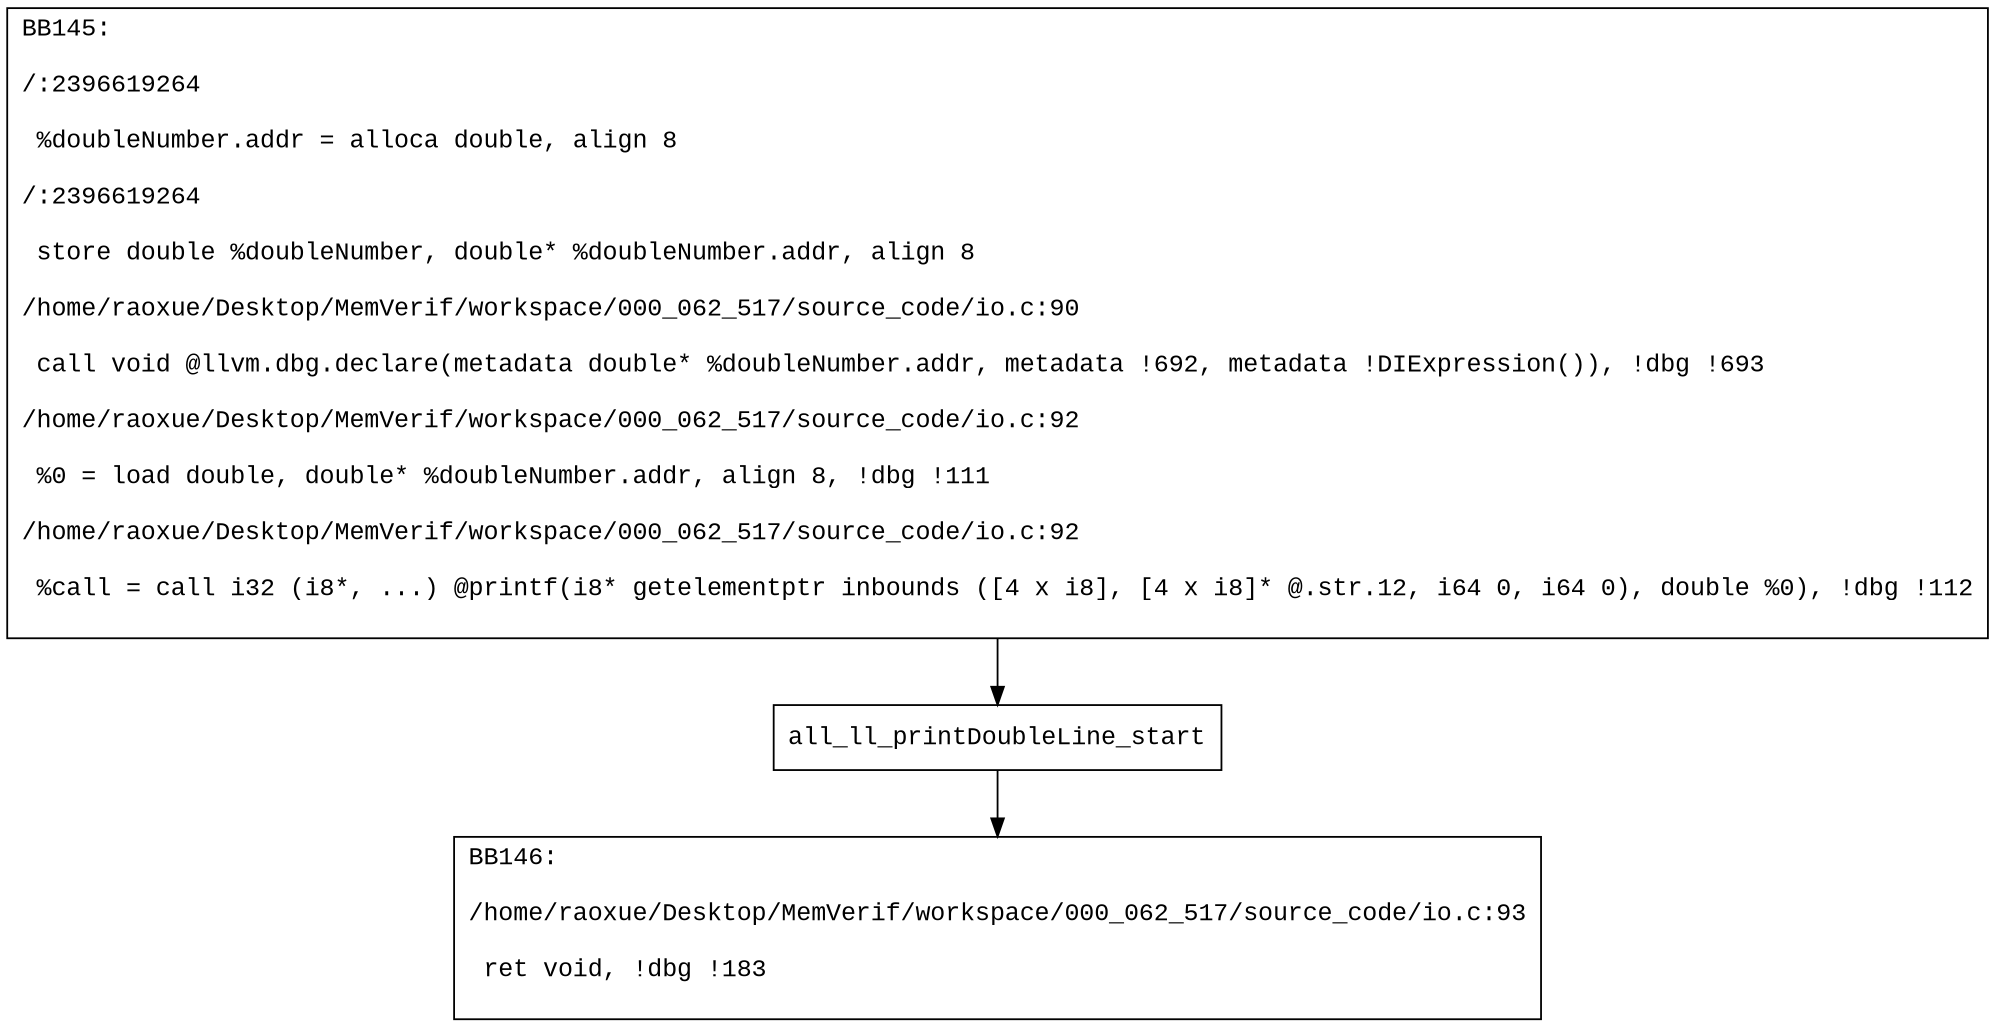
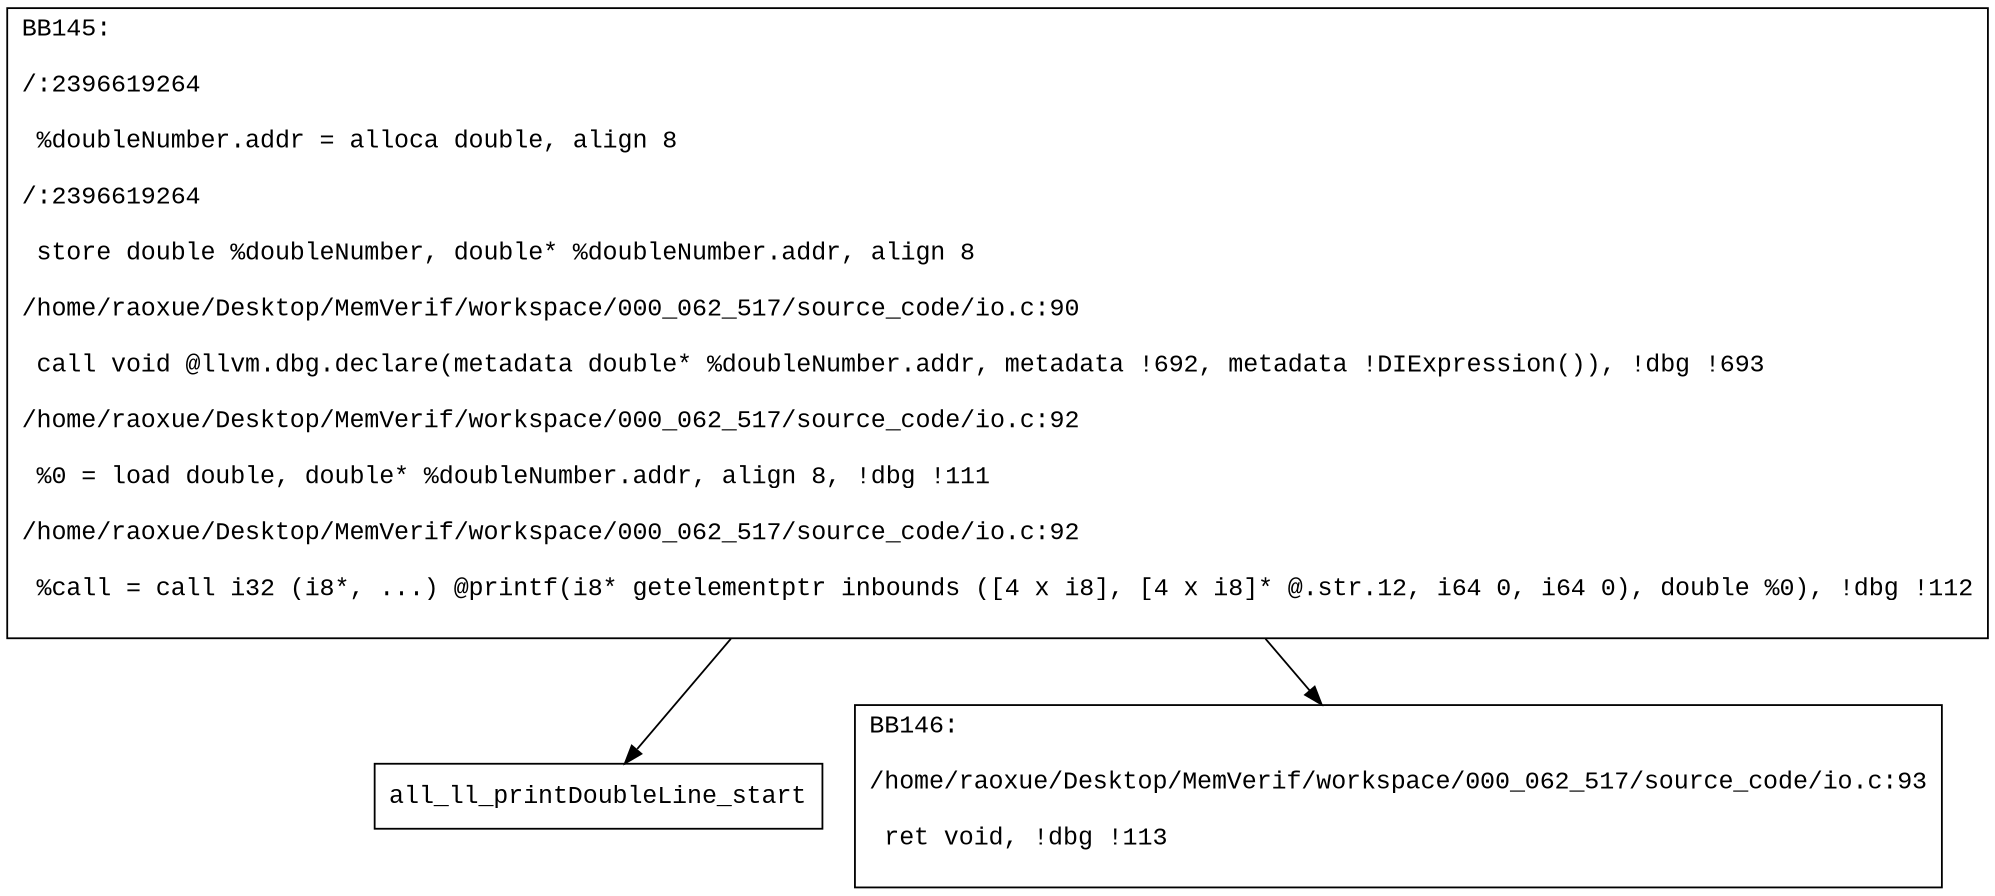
(998, 794) -> (1288, 665)
(618, 969) -> (1019, 837)
